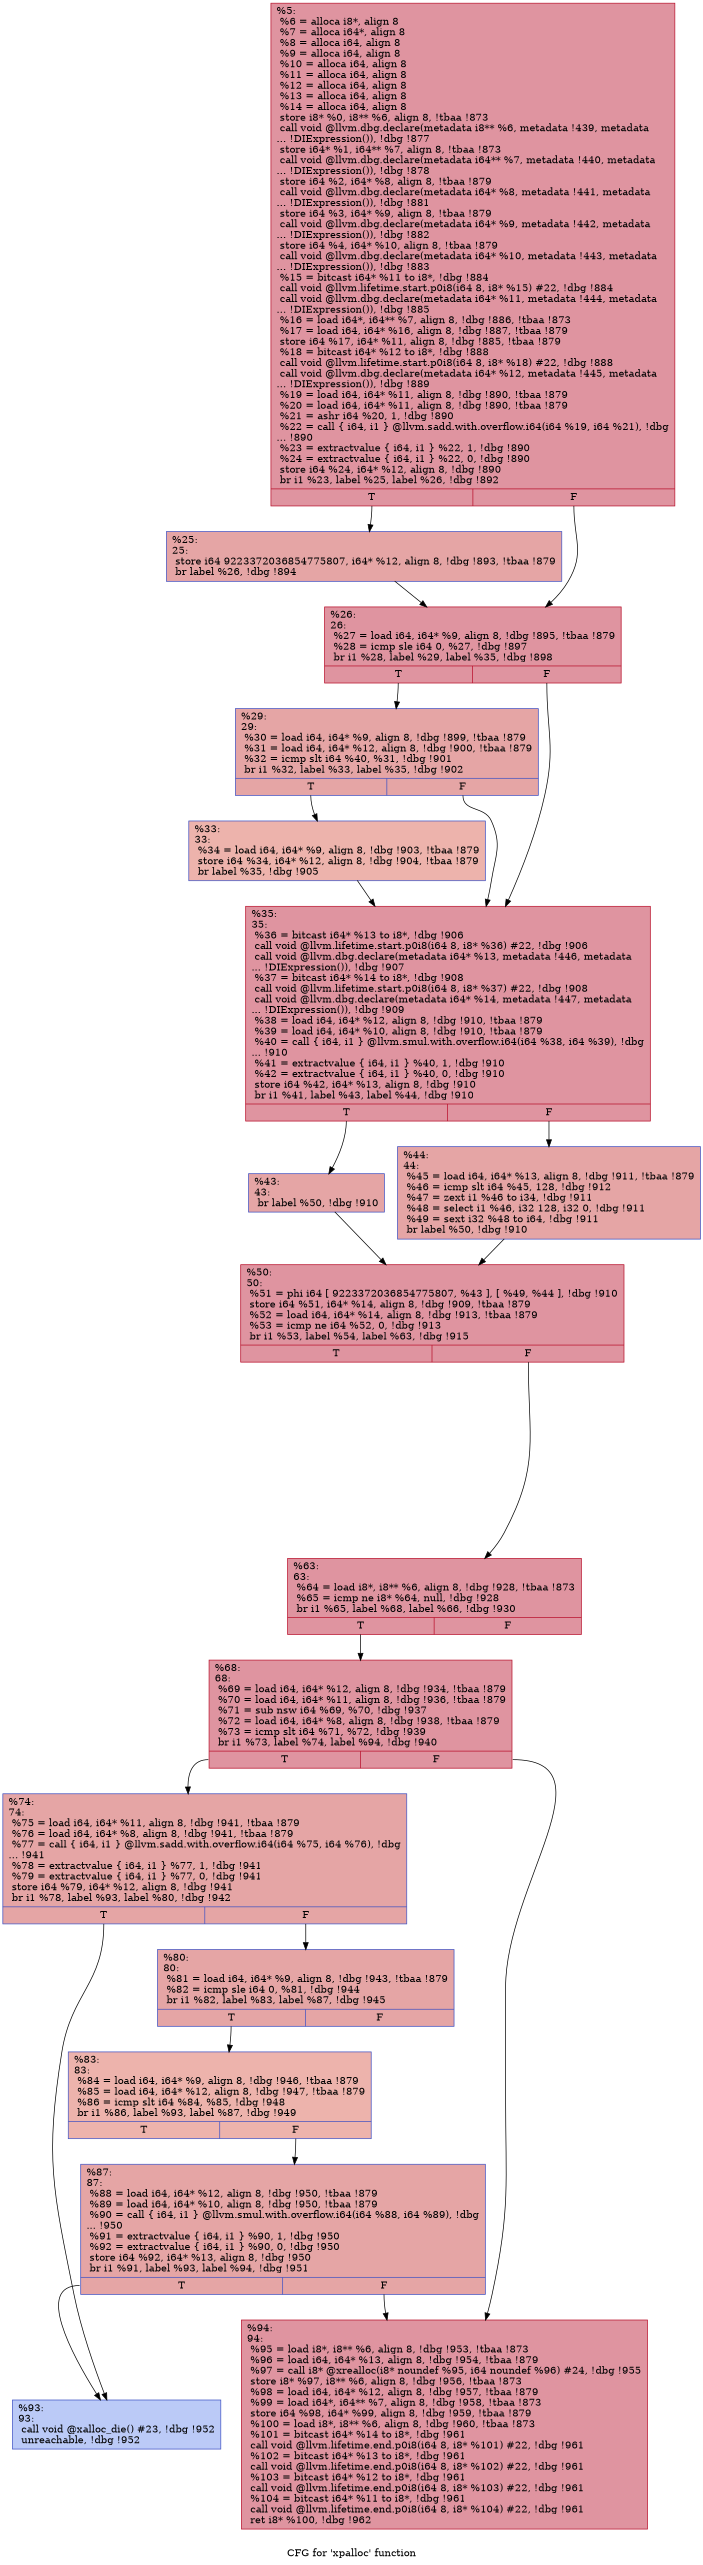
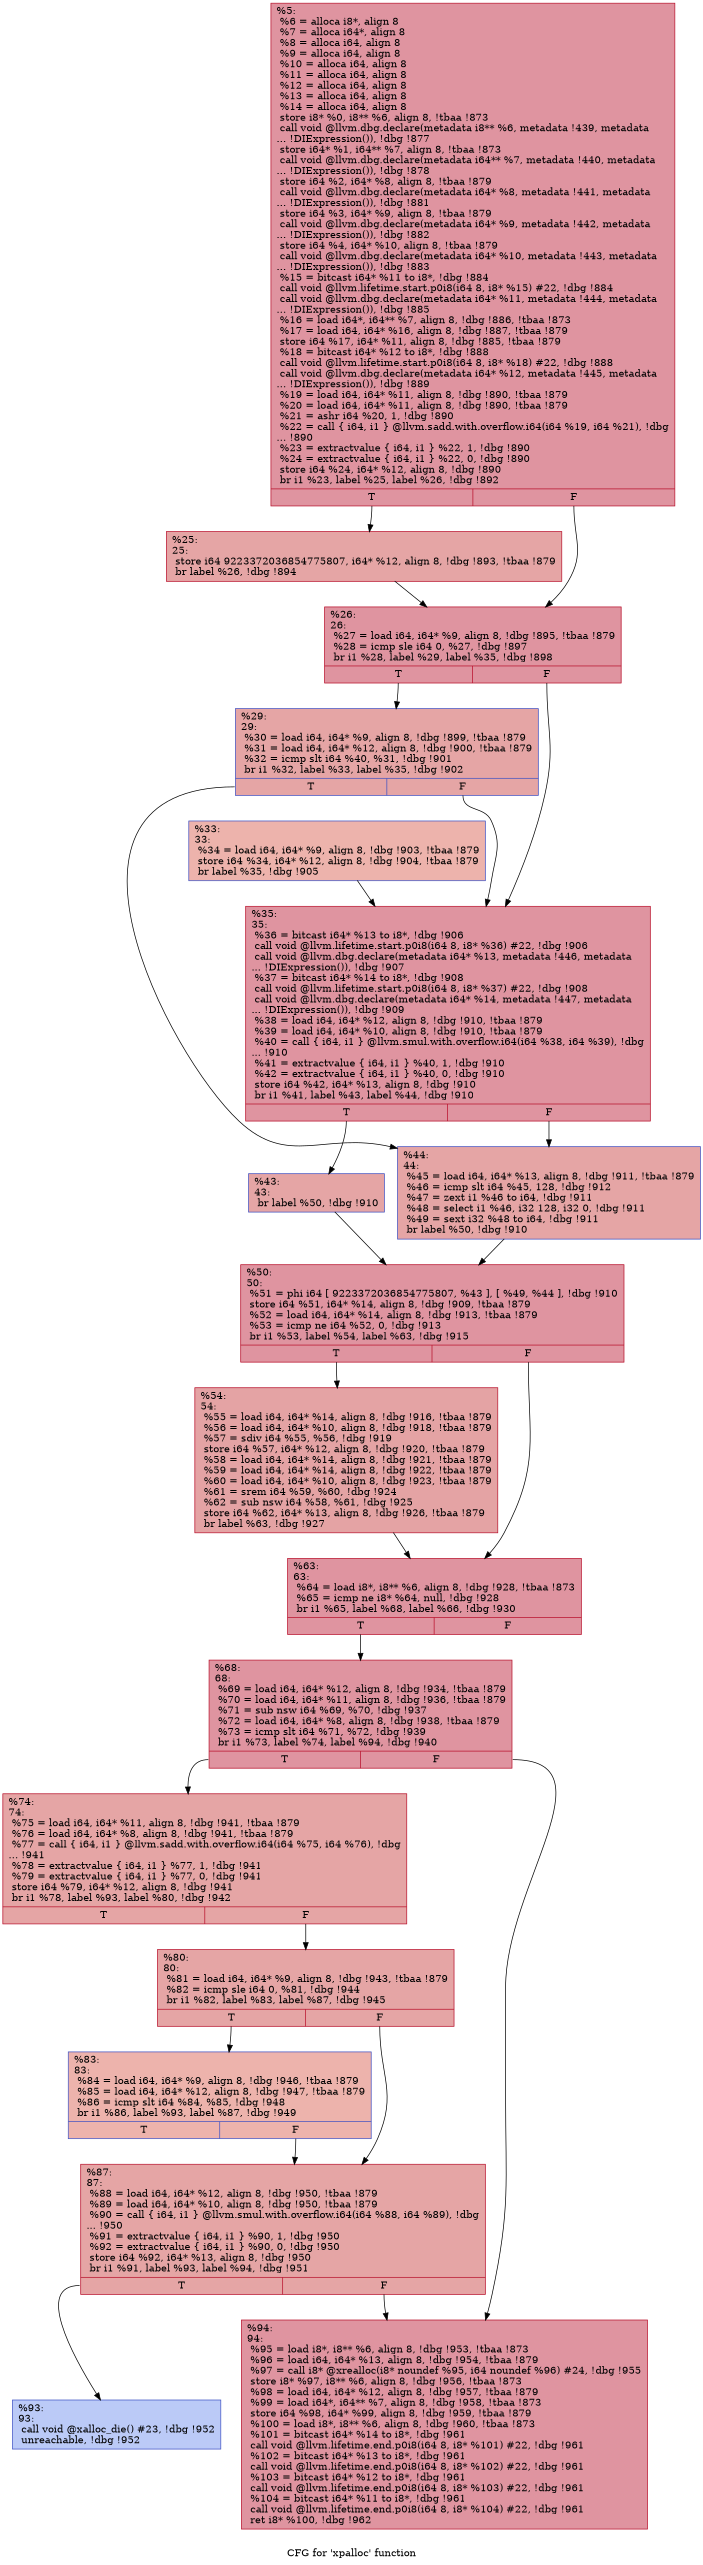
(364, 556) -> (364, 556)
(312, 805) -> (163, 1008)
(498, 1198) -> (498, 1198)
none -> (346, 1460)
(205, 1859) -> (205, 1859)
(306, 1988) -> (306, 1988)
none -> (387, 2095)
(53, 2157) -> none
(283, 2229) -> (283, 2229)
